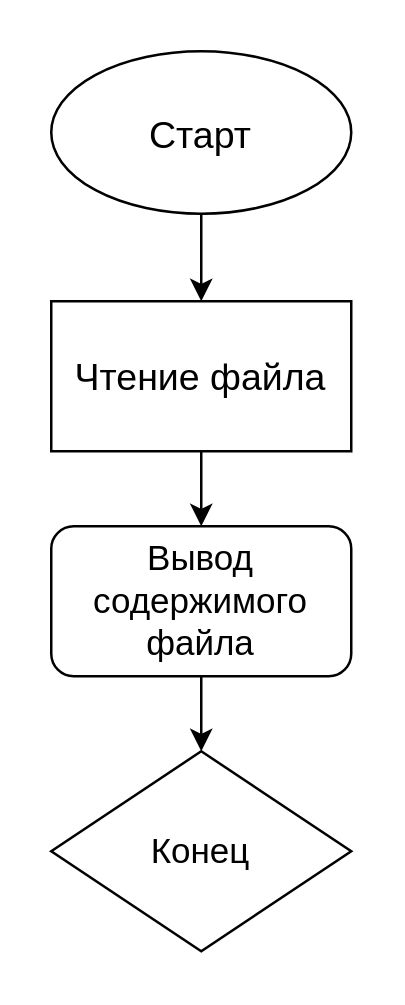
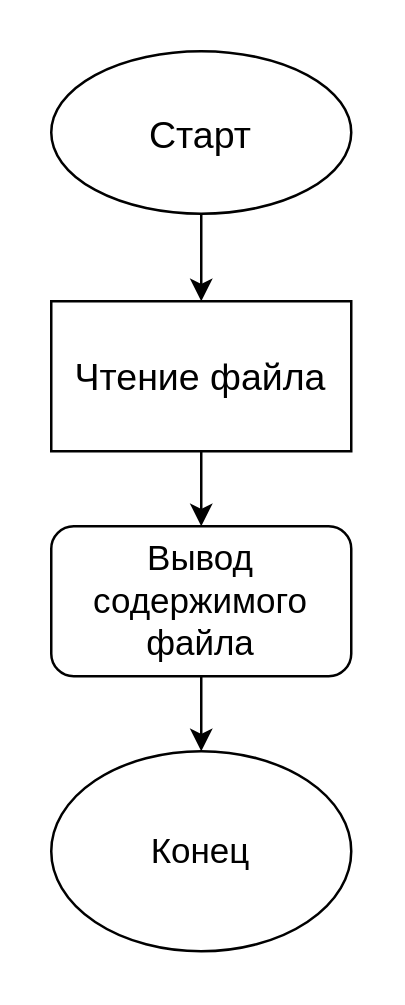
(201, 851) -> (201, 851)
